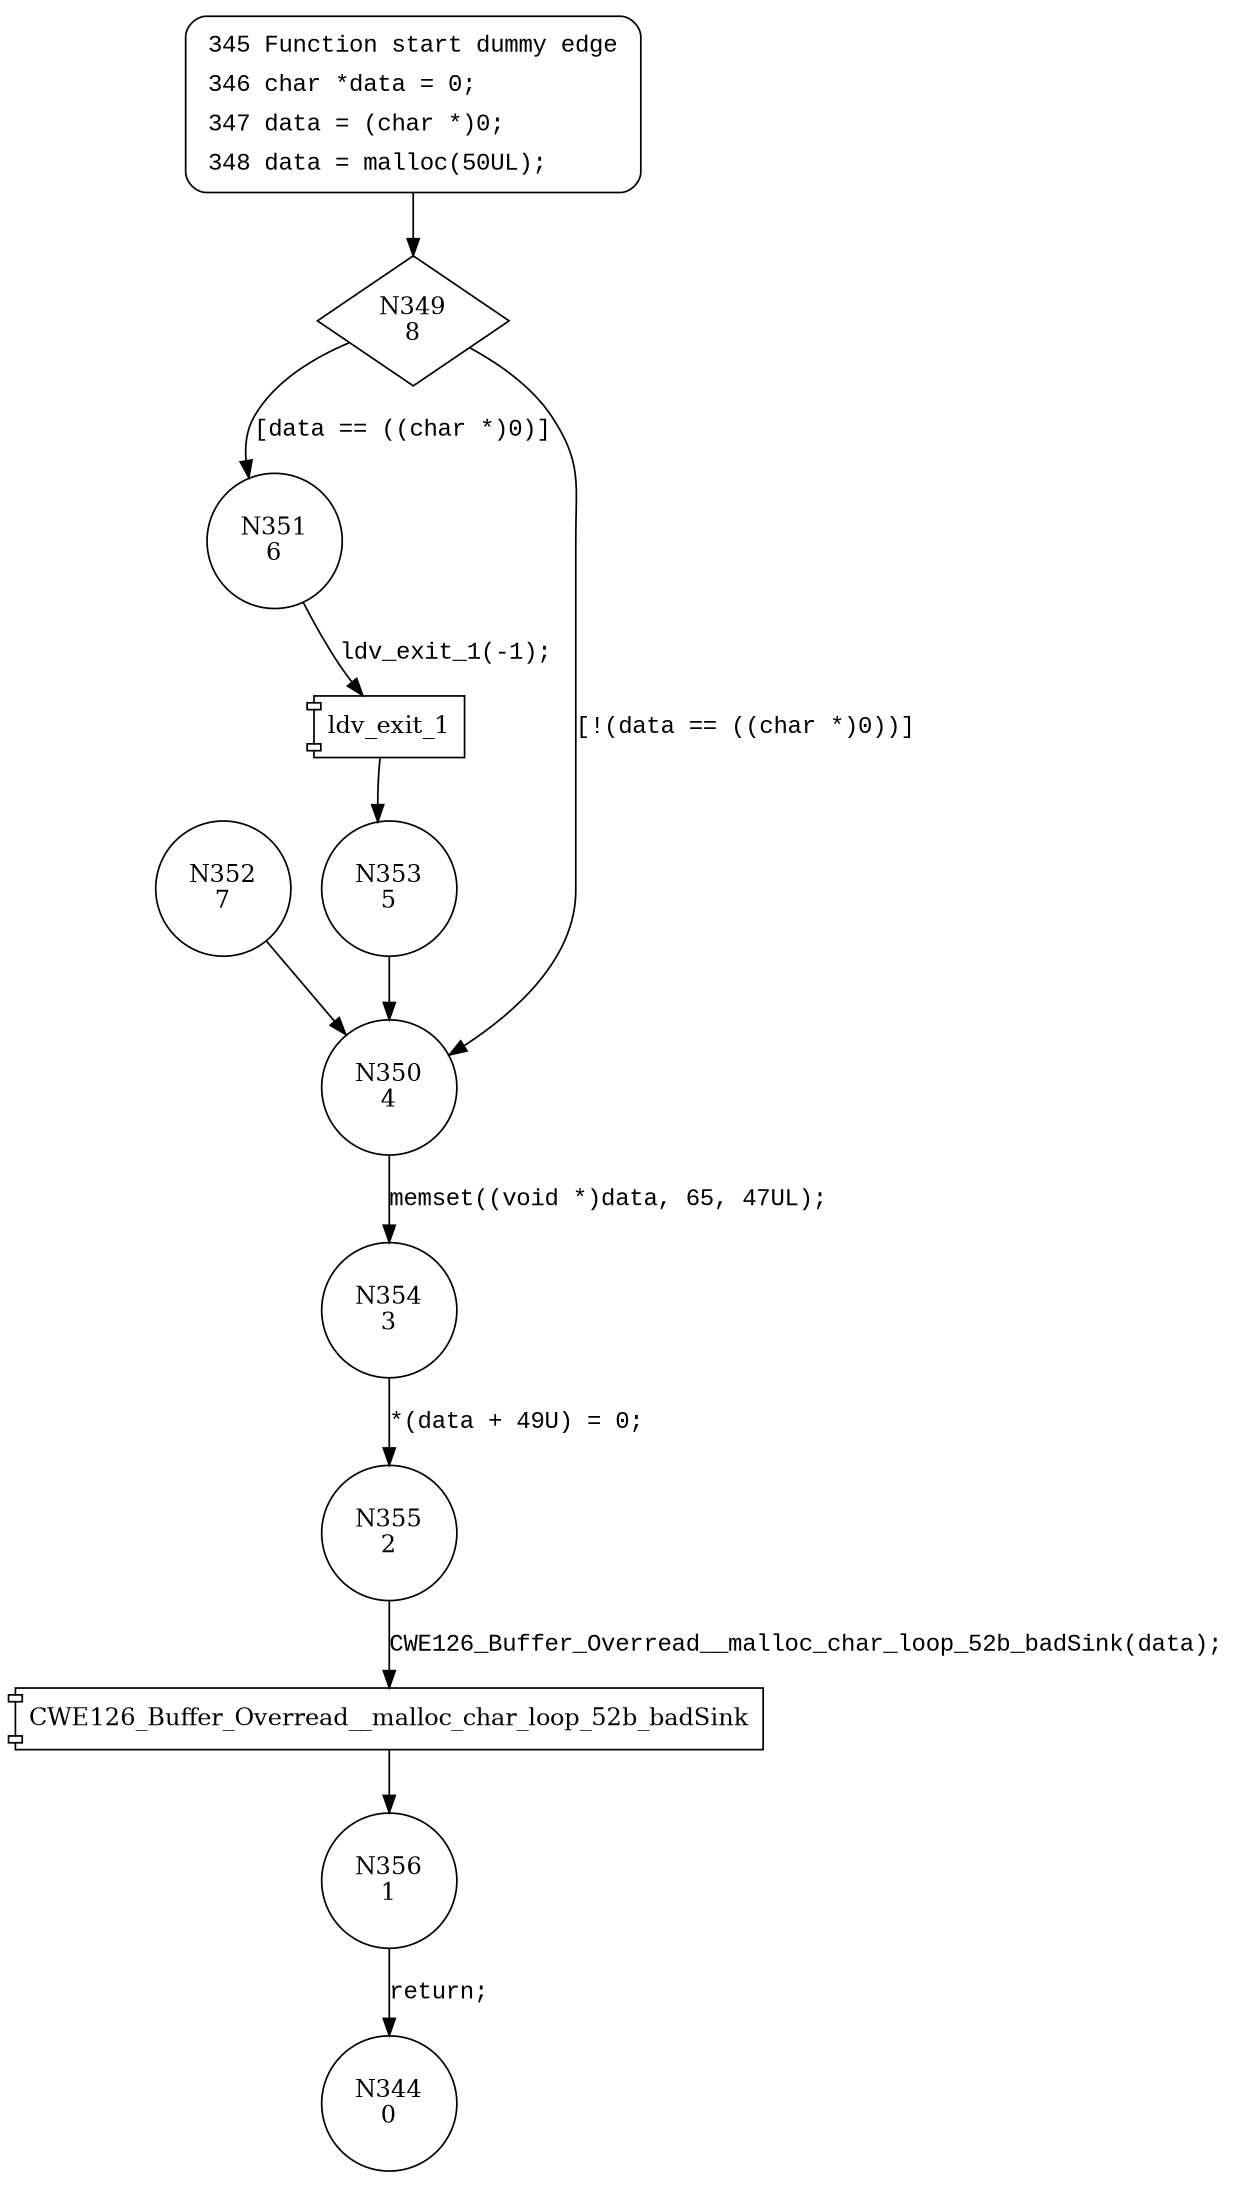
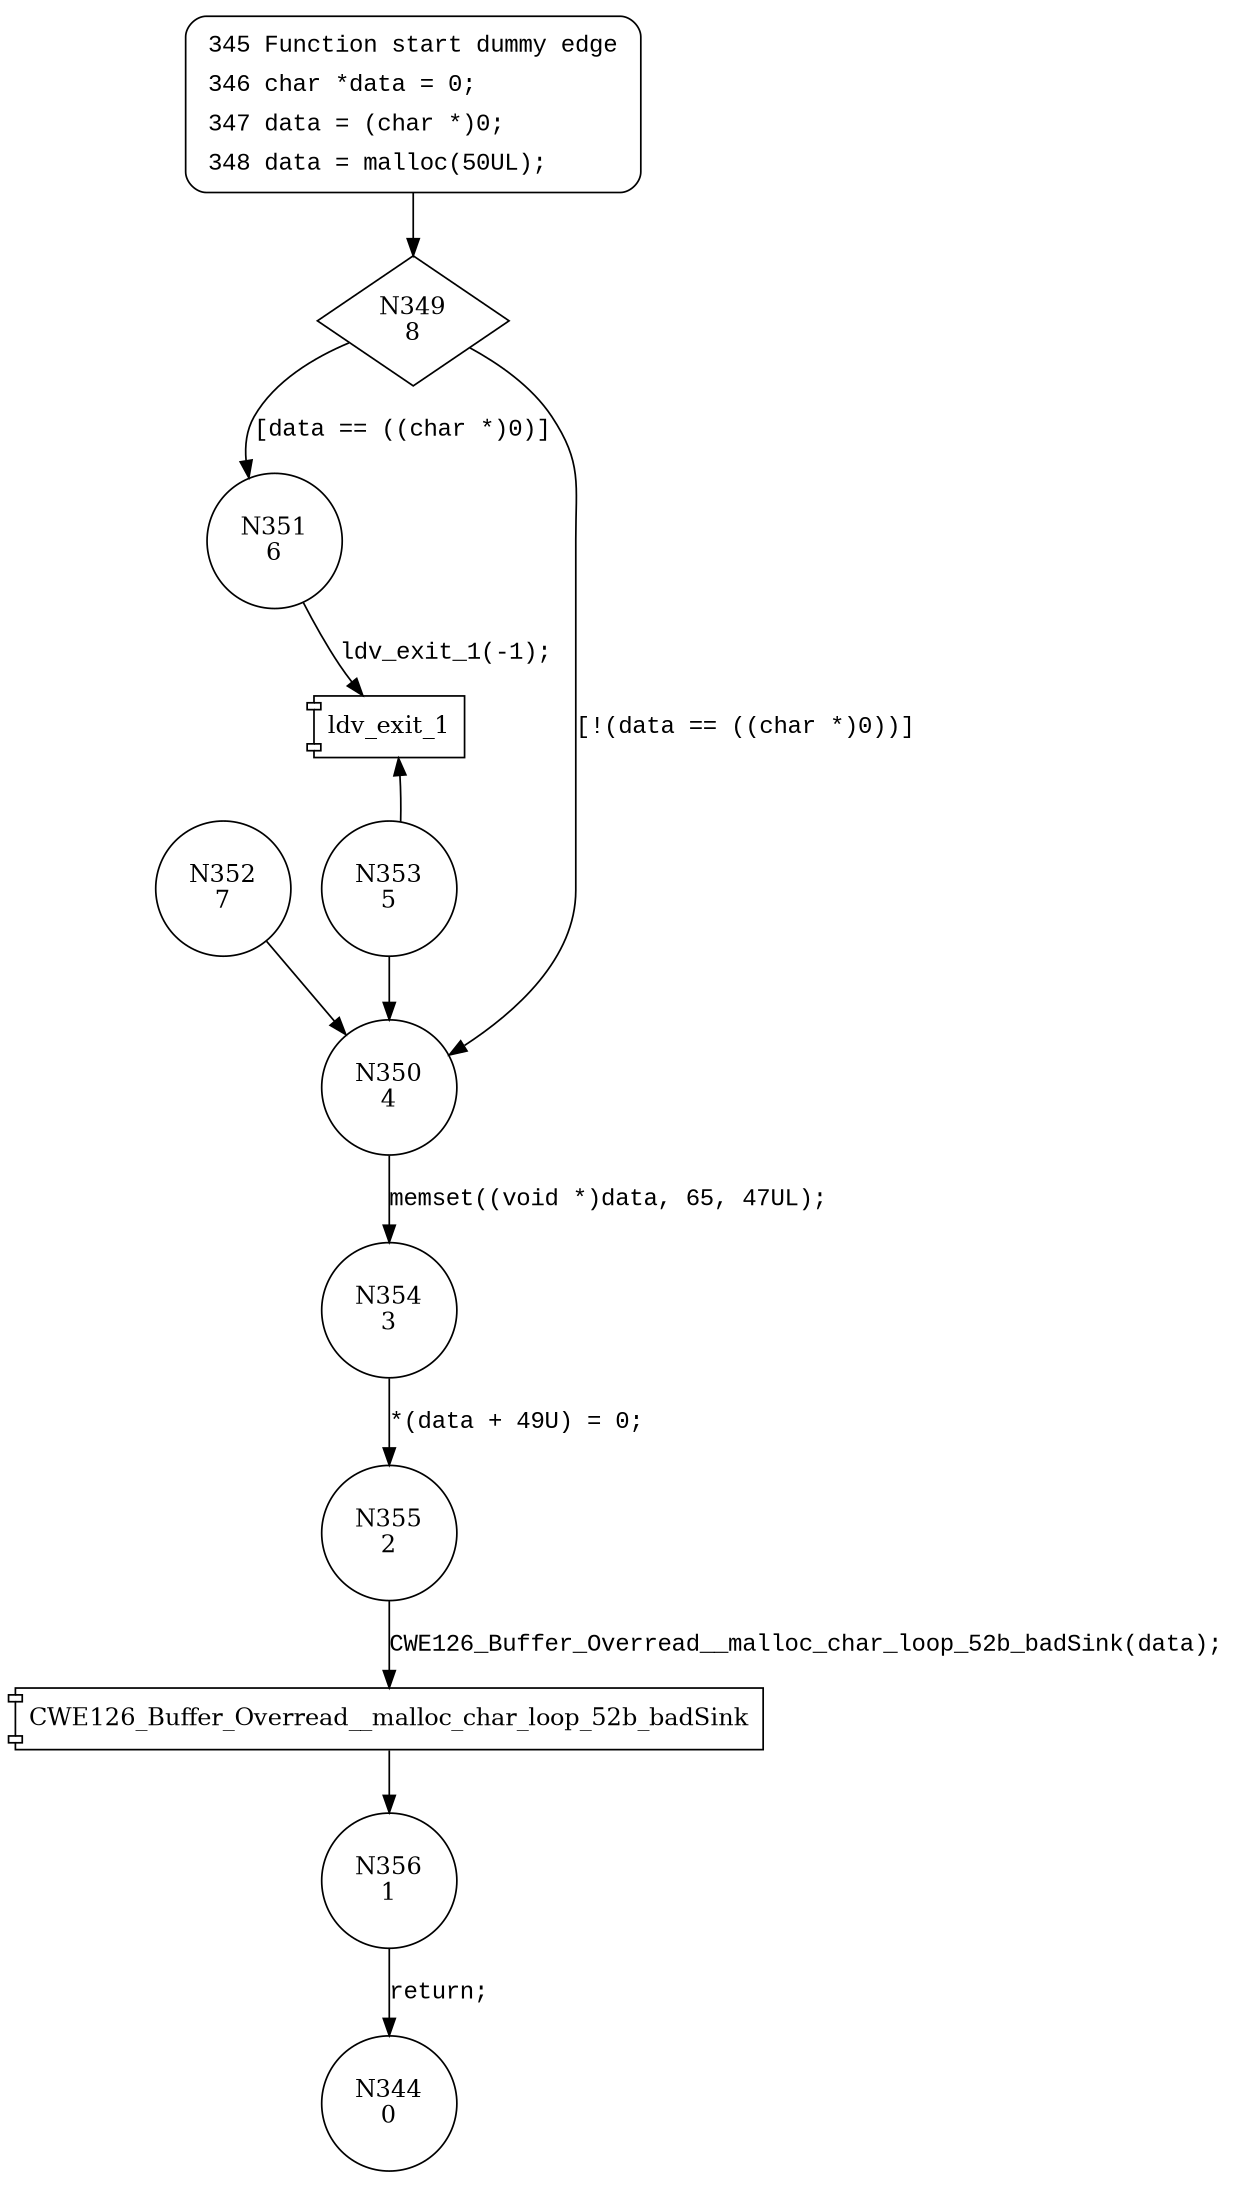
(378, 781) -> (401, 799)
